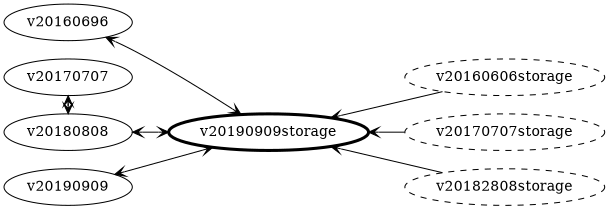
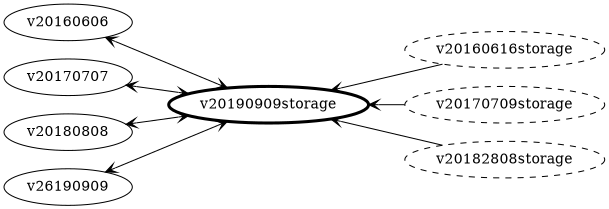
(68, 22) -> (68, 22)
(505, 77) -> (505, 50)
(68, 103) -> (157, 89)
(505, 132) -> (505, 105)
(68, 187) -> (68, 187)
